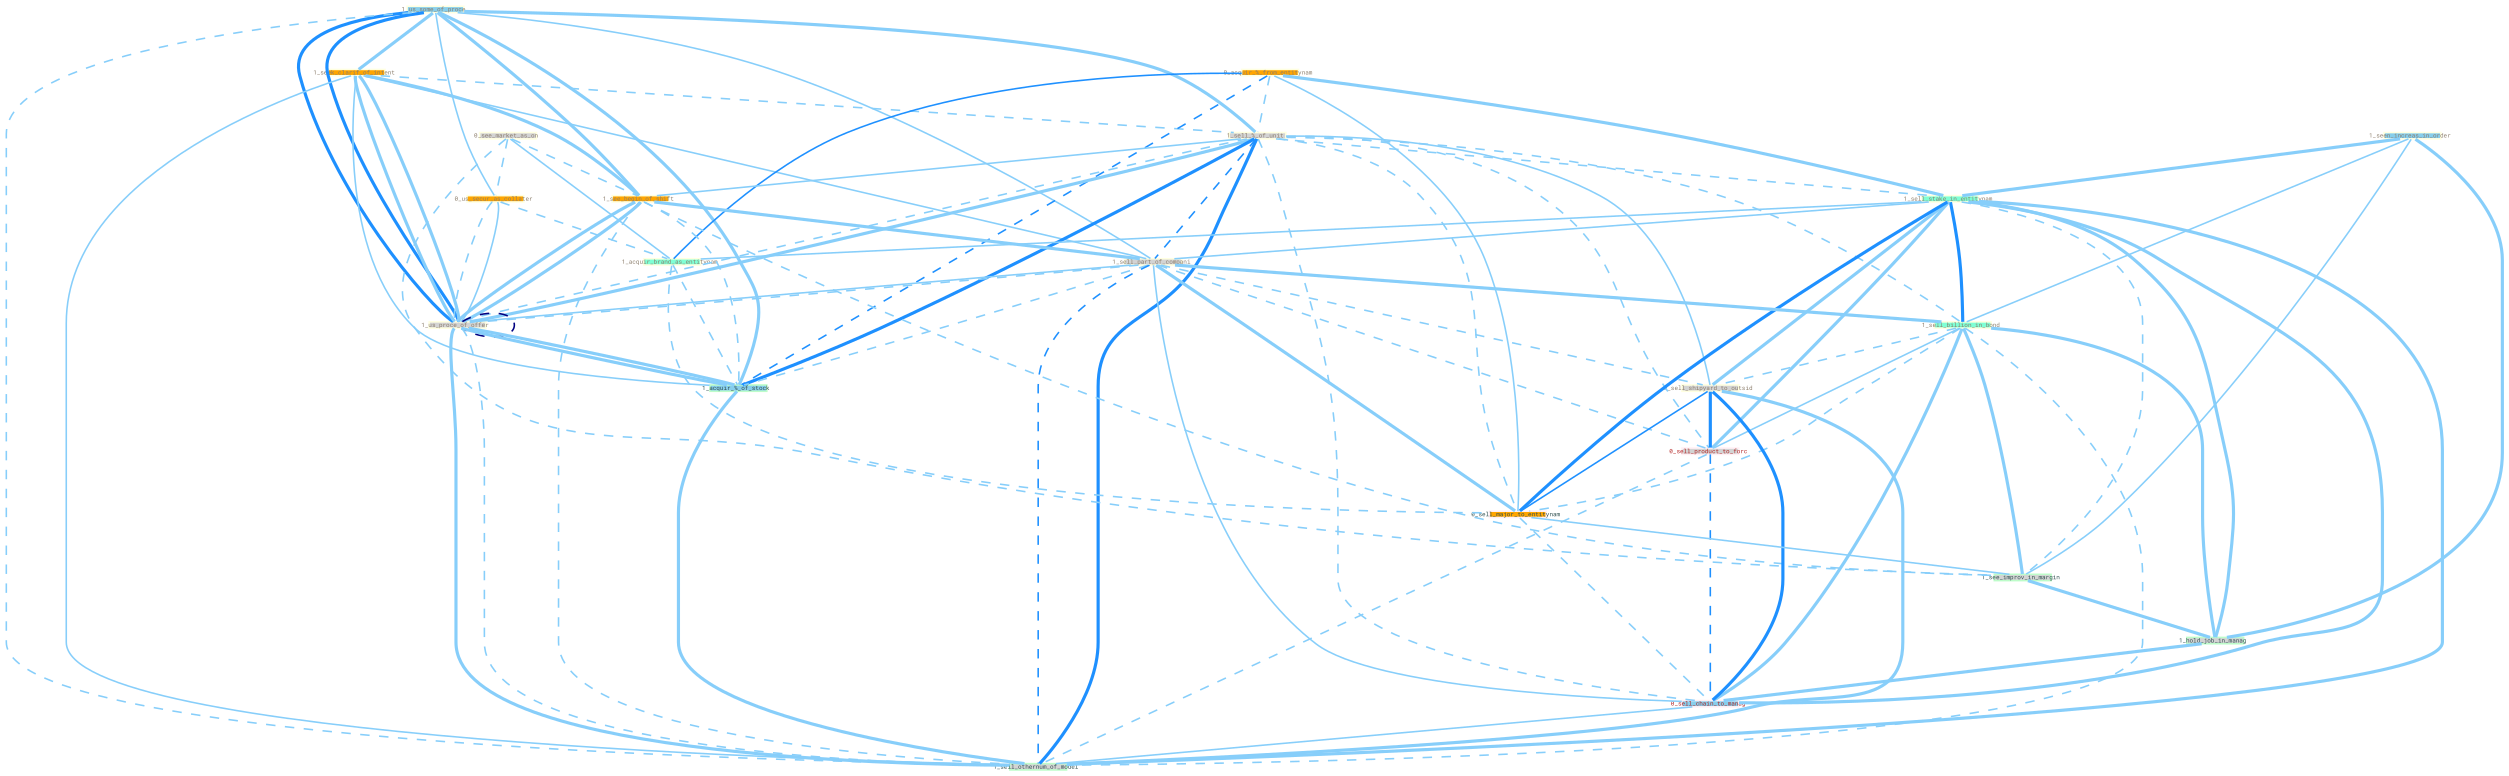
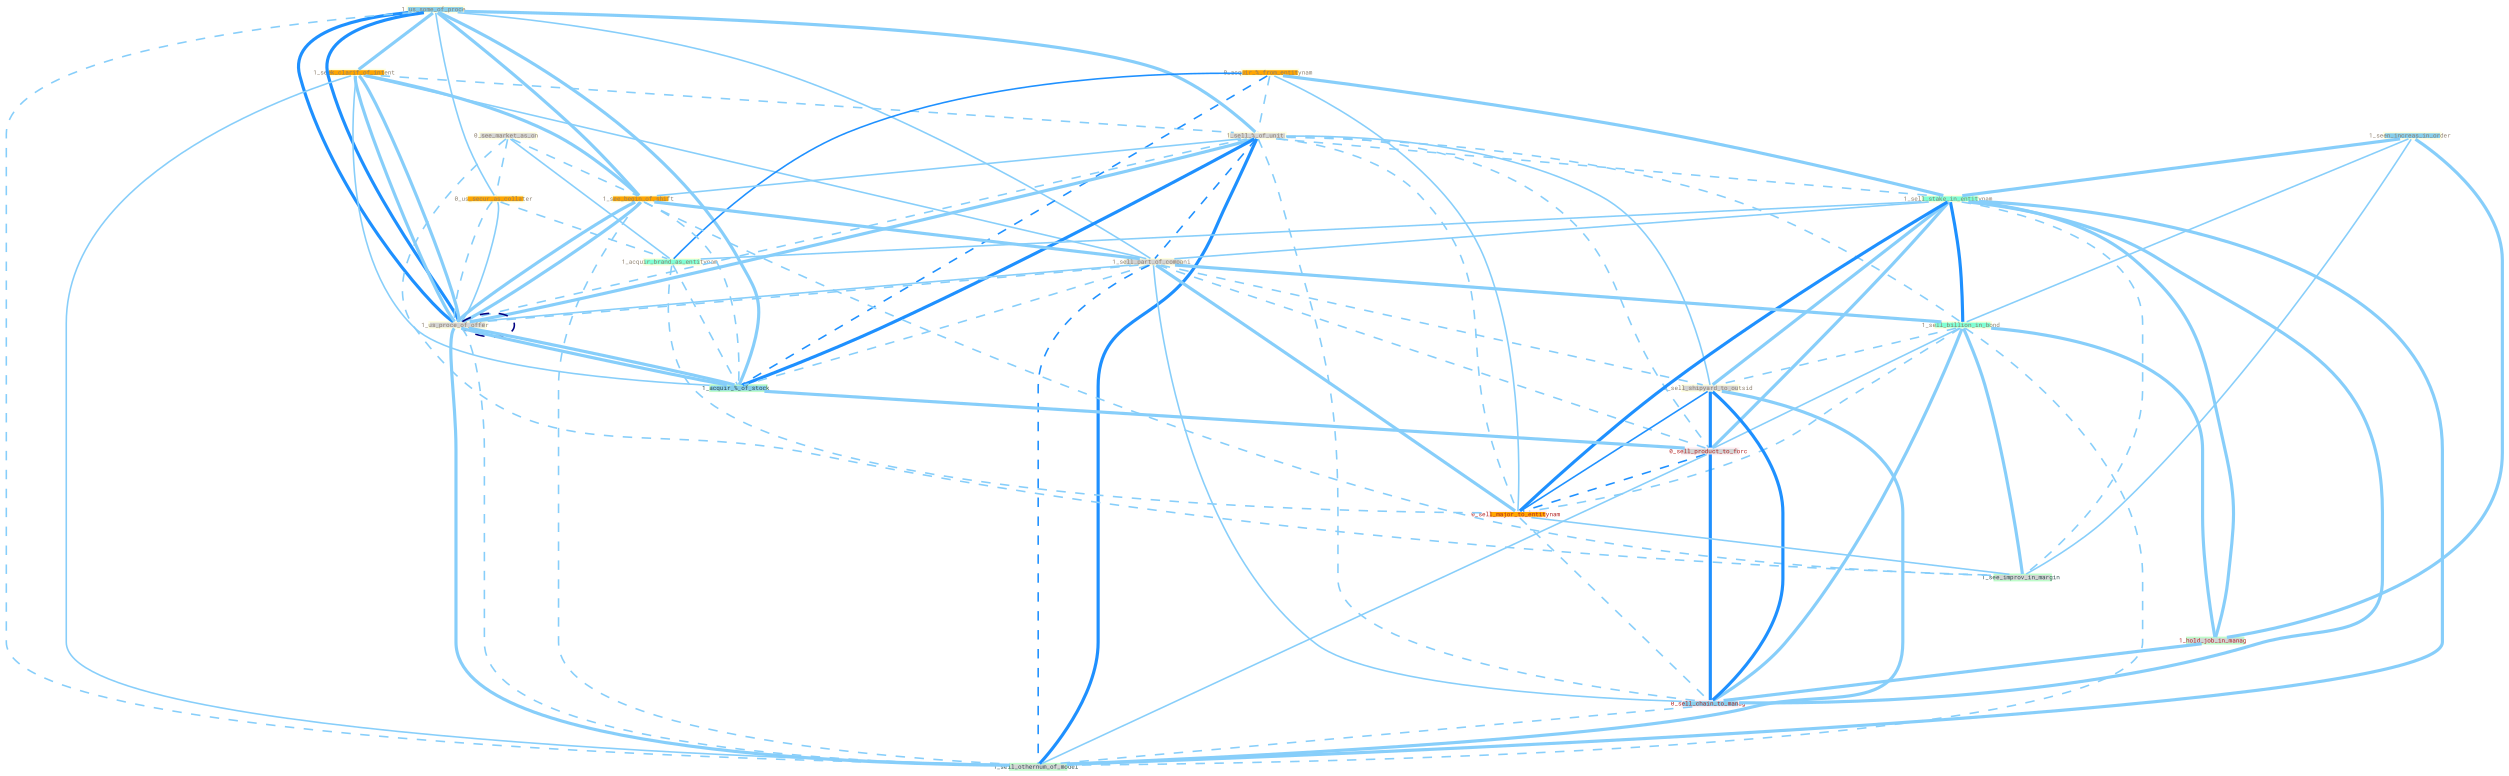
none -> (1614, 483)
(1518, 514) -> (1518, 514)
(1710, 577) -> (1710, 577)
(1374, 609) -> (1374, 609)
(2119, 609) -> none
(2215, 641) -> (2215, 641)
(713, 684) -> (1225, 420)
(1374, 735) -> (1374, 735)
